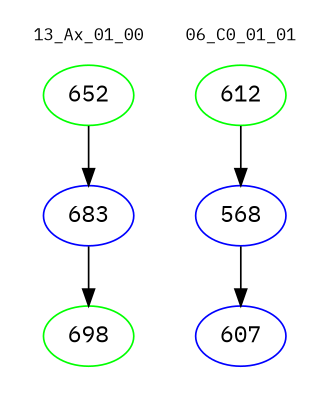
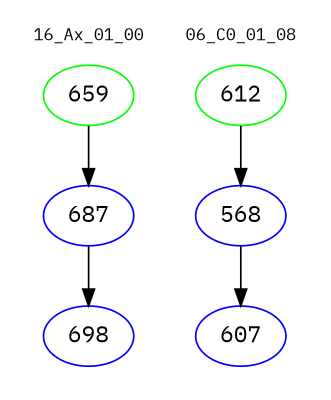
(89, 36) -> (89, 36)
(242, 36) -> (242, 36)
(89, 95) -> (89, 95)
(89, 216) -> (89, 216)
(89, 336) -> (89, 336)
